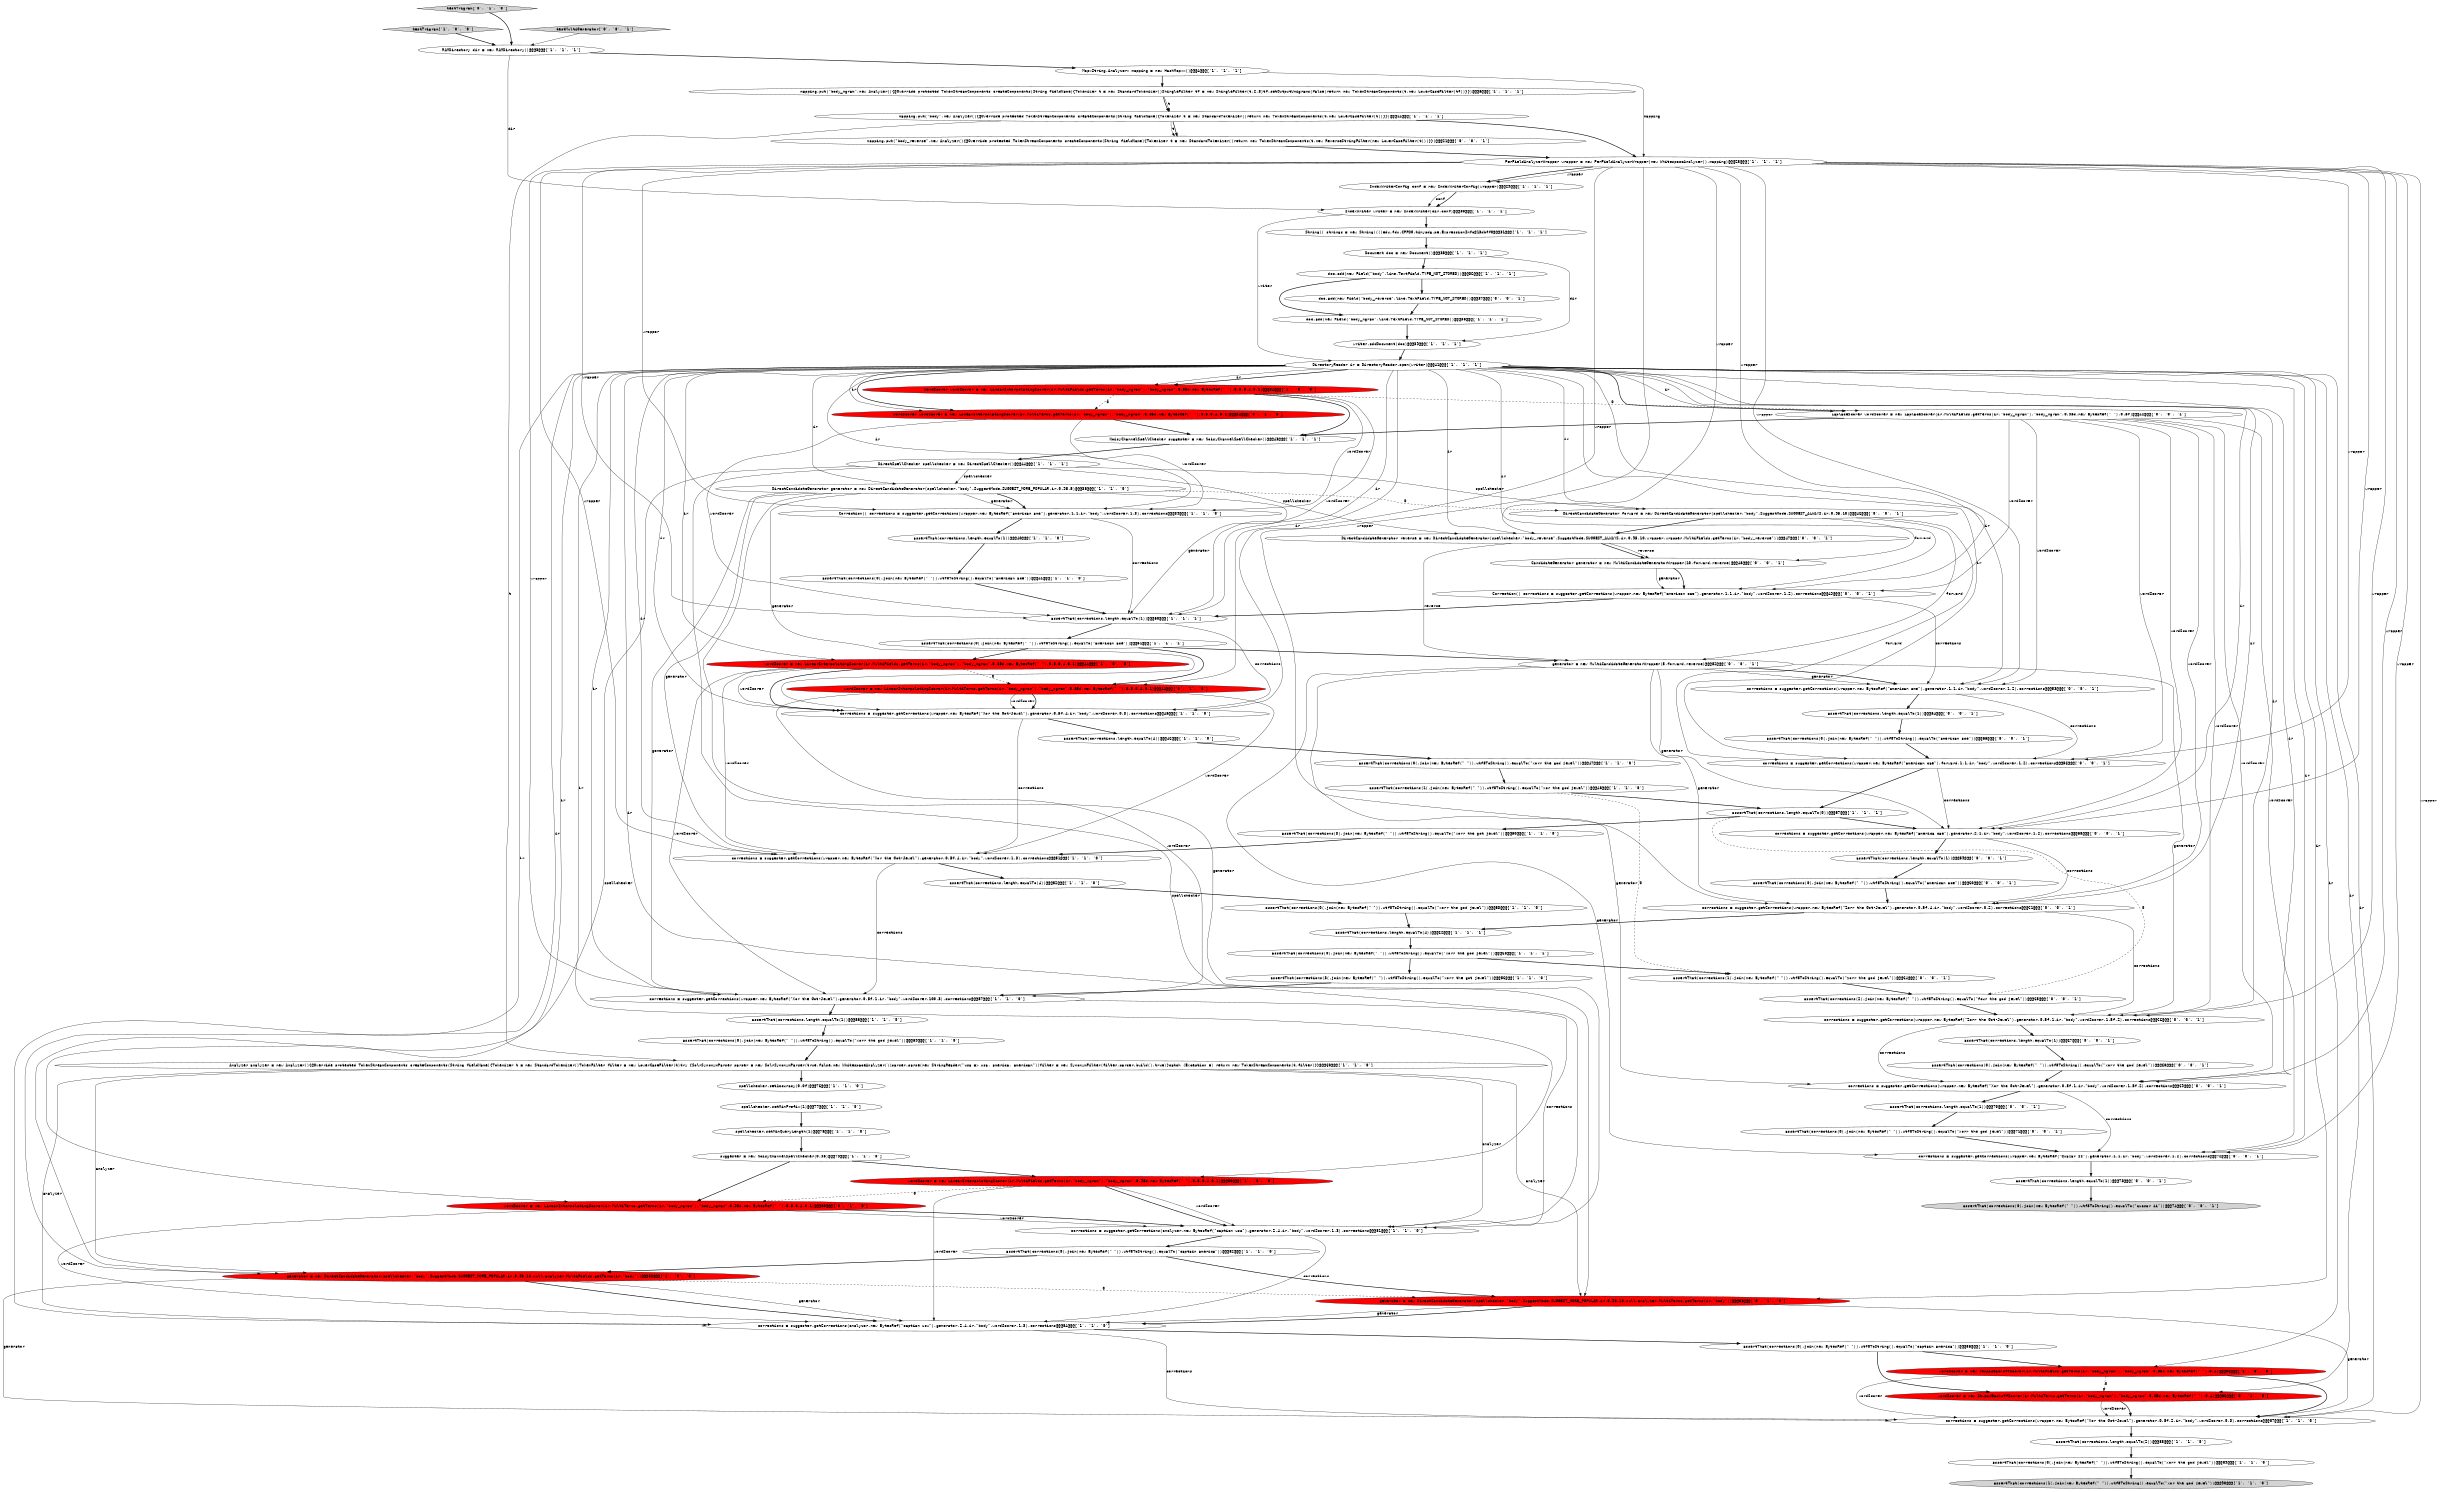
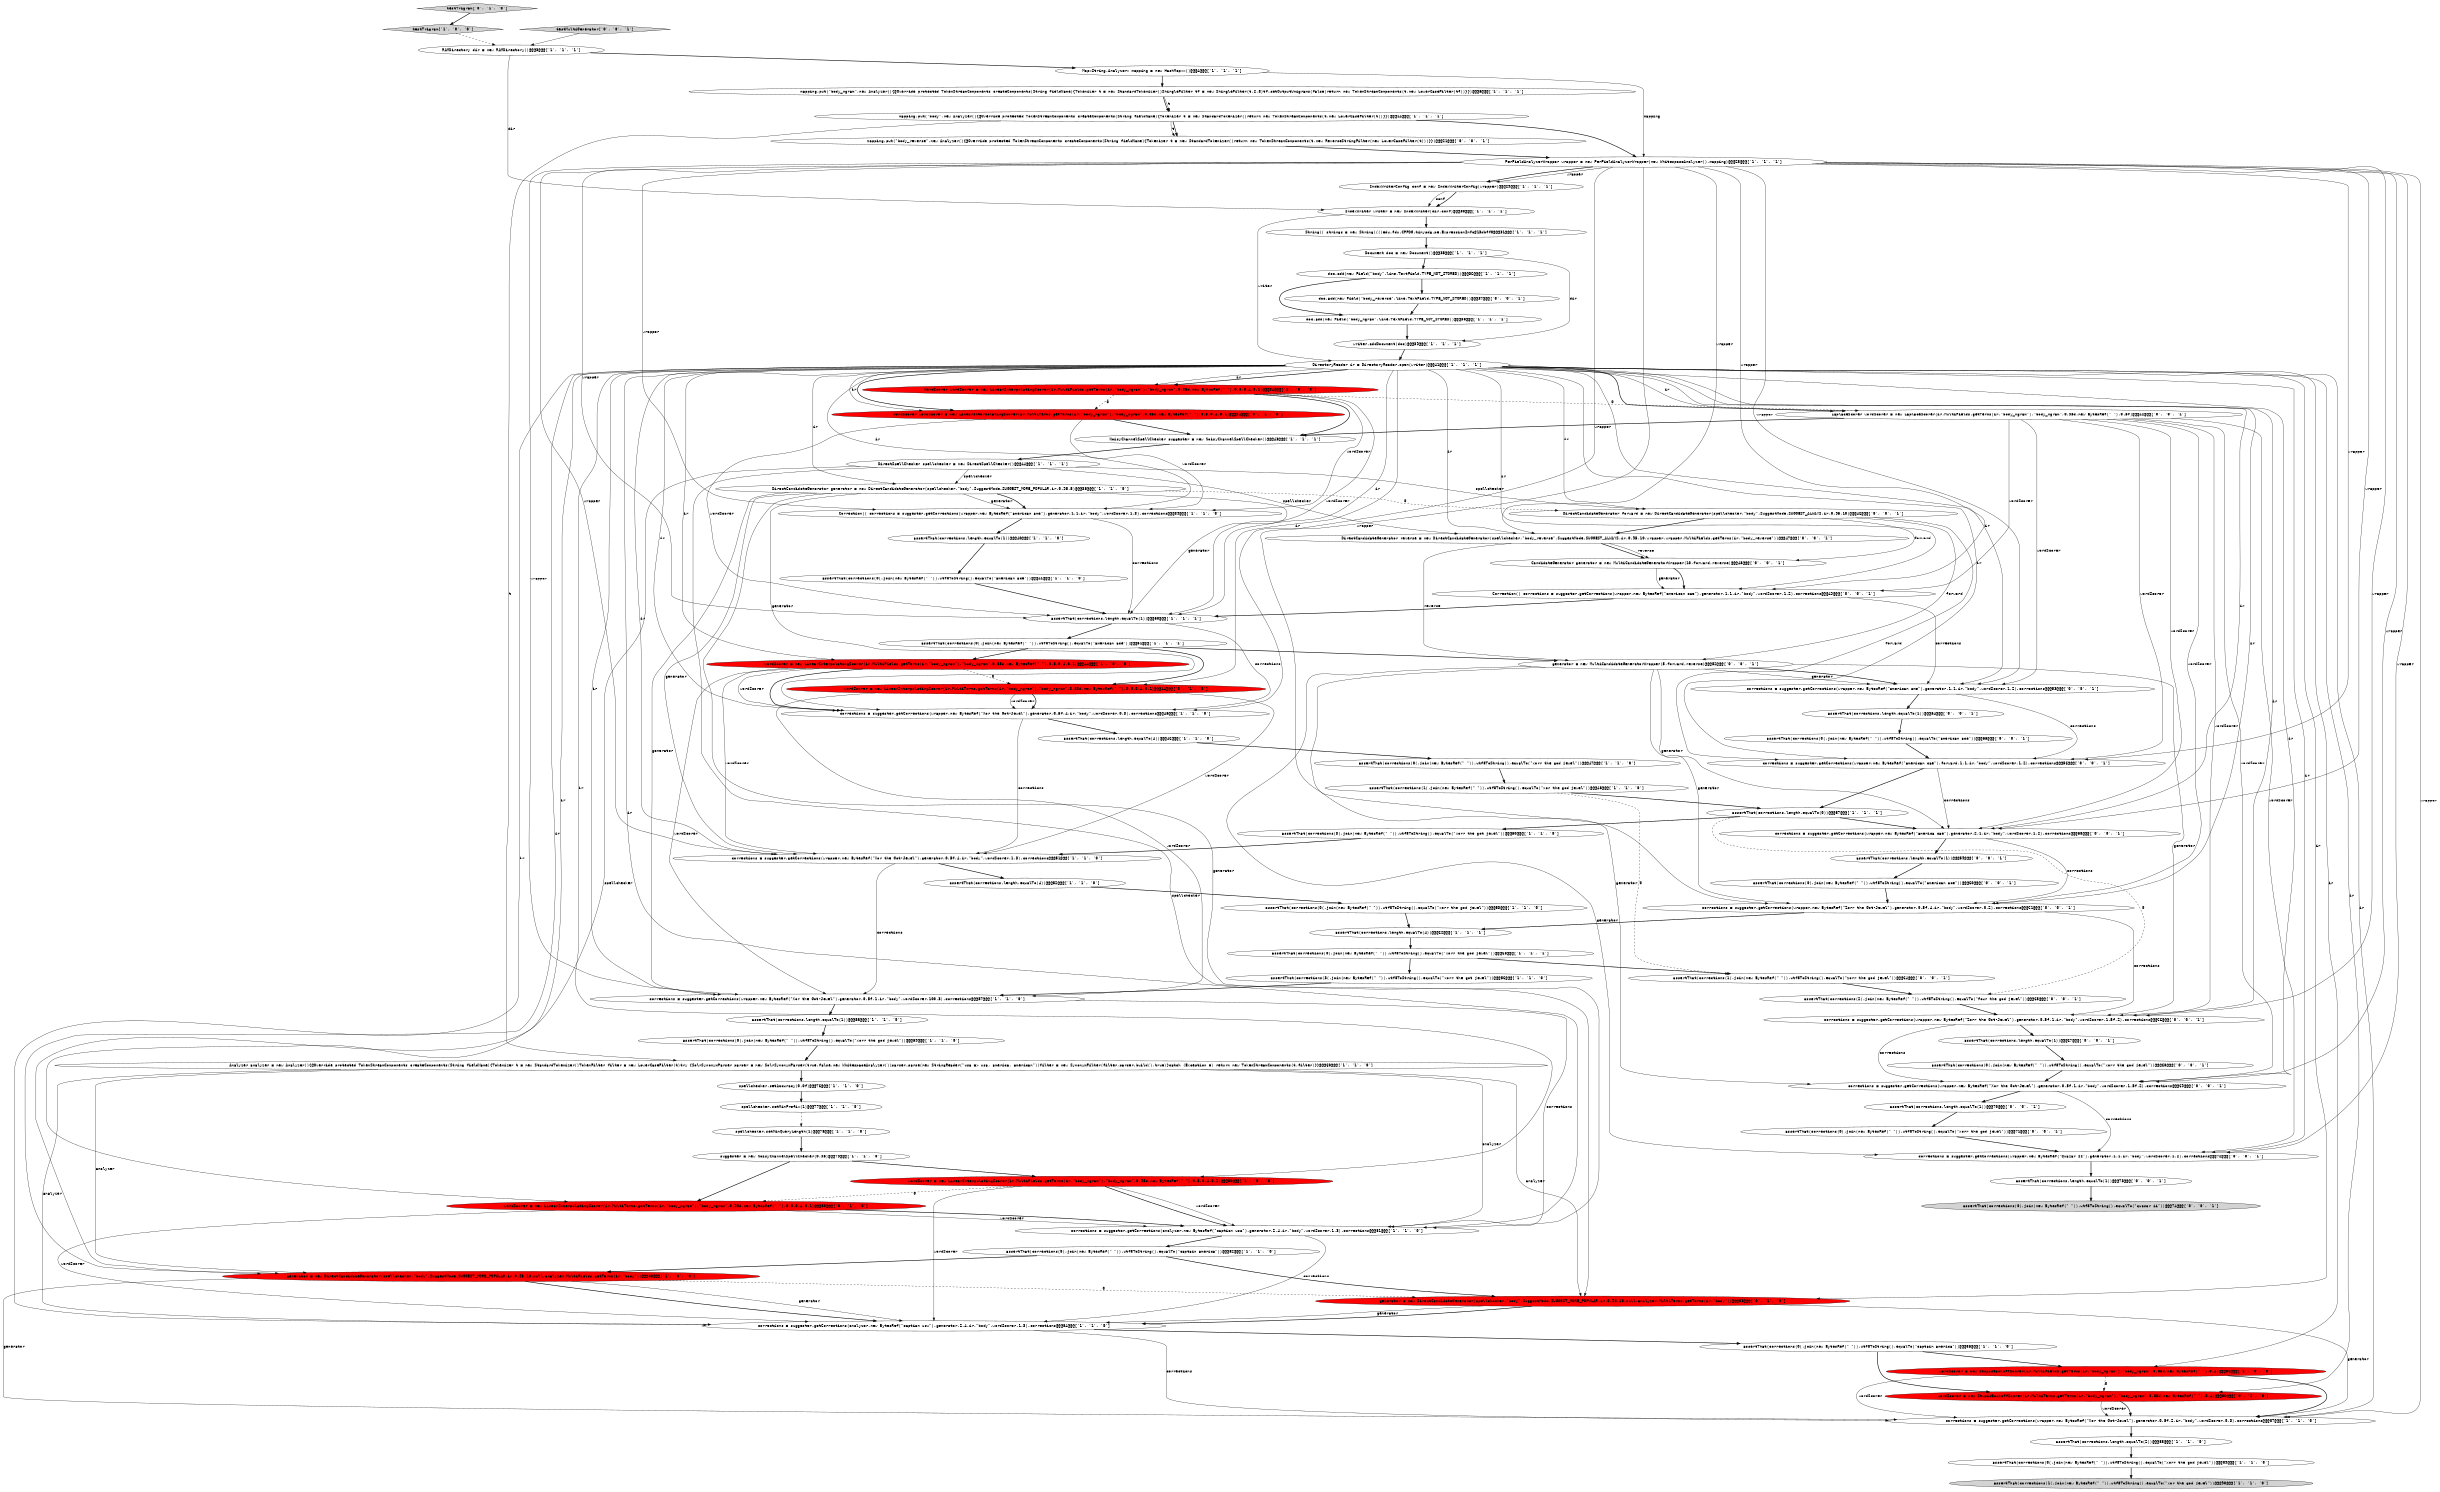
(505, 24) -> (461, 18)
(474, 39) -> (474, 39)
none -> (801, 1095)
(801, 1118) -> (801, 1118)
